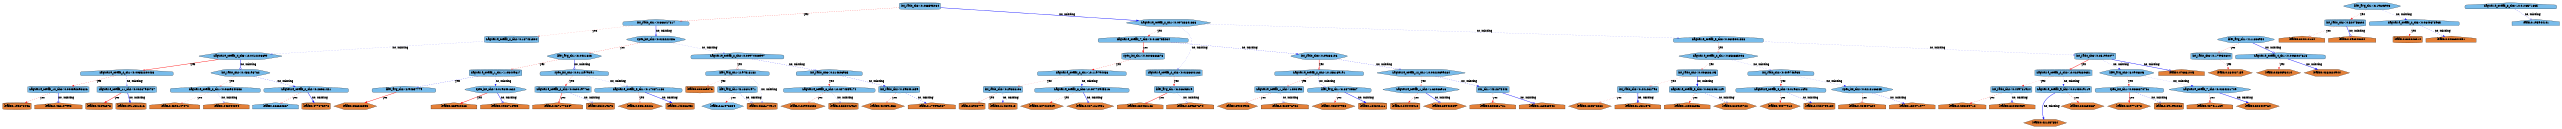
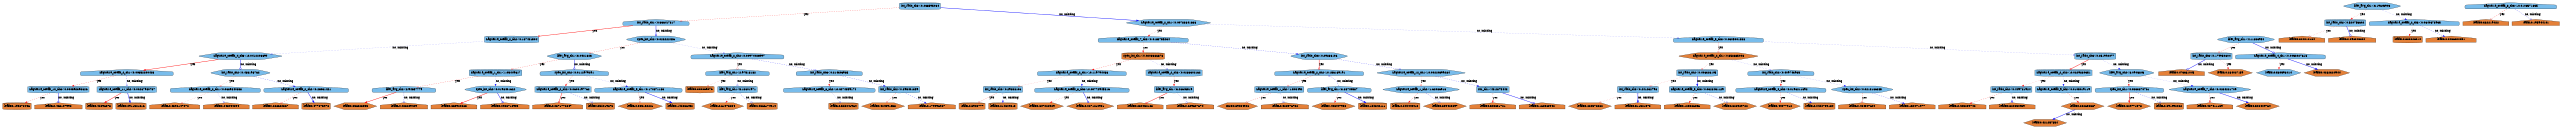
none -> (2486, 23)
(2536, 23) -> (2536, 23)
(586, 31) -> (586, 31)
(1192, 46) -> (1158, 64)
(1143, 47) -> (1143, 47)
(1143, 56) -> (1143, 56)
(1718, 56) -> (1718, 56)
(182, 65) -> (182, 65)
(2140, 65) -> (2197, 64)
(2279, 73) -> (2279, 73)
(448, 81) -> (448, 81)
(605, 81) -> (605, 81)
(1319, 82) -> (1335, 80)
(759, 85) -> (737, 80)
(1432, 97) -> (1432, 97)
(2044, 103) -> (2065, 114)
(276, 106) -> (276, 106)
none -> (404, 106)
(723, 106) -> (723, 106)
(803, 106) -> none
(1237, 106) -> (1237, 106)
(1962, 106) -> (1962, 106)
